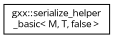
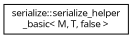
(57, 19) -> (66, 19)
